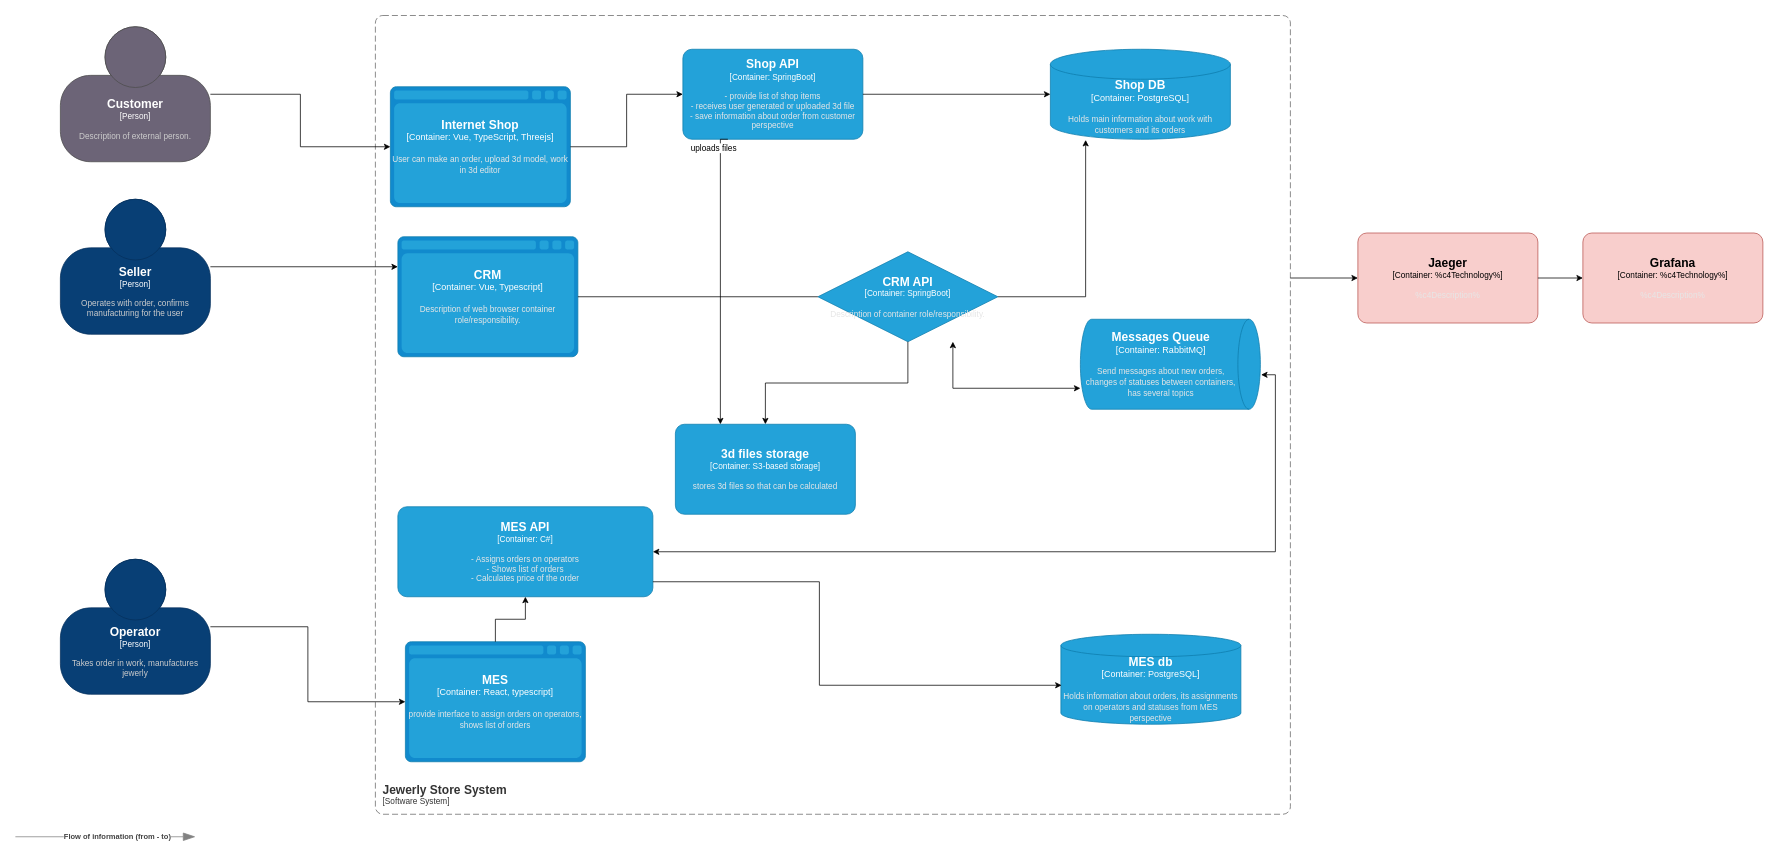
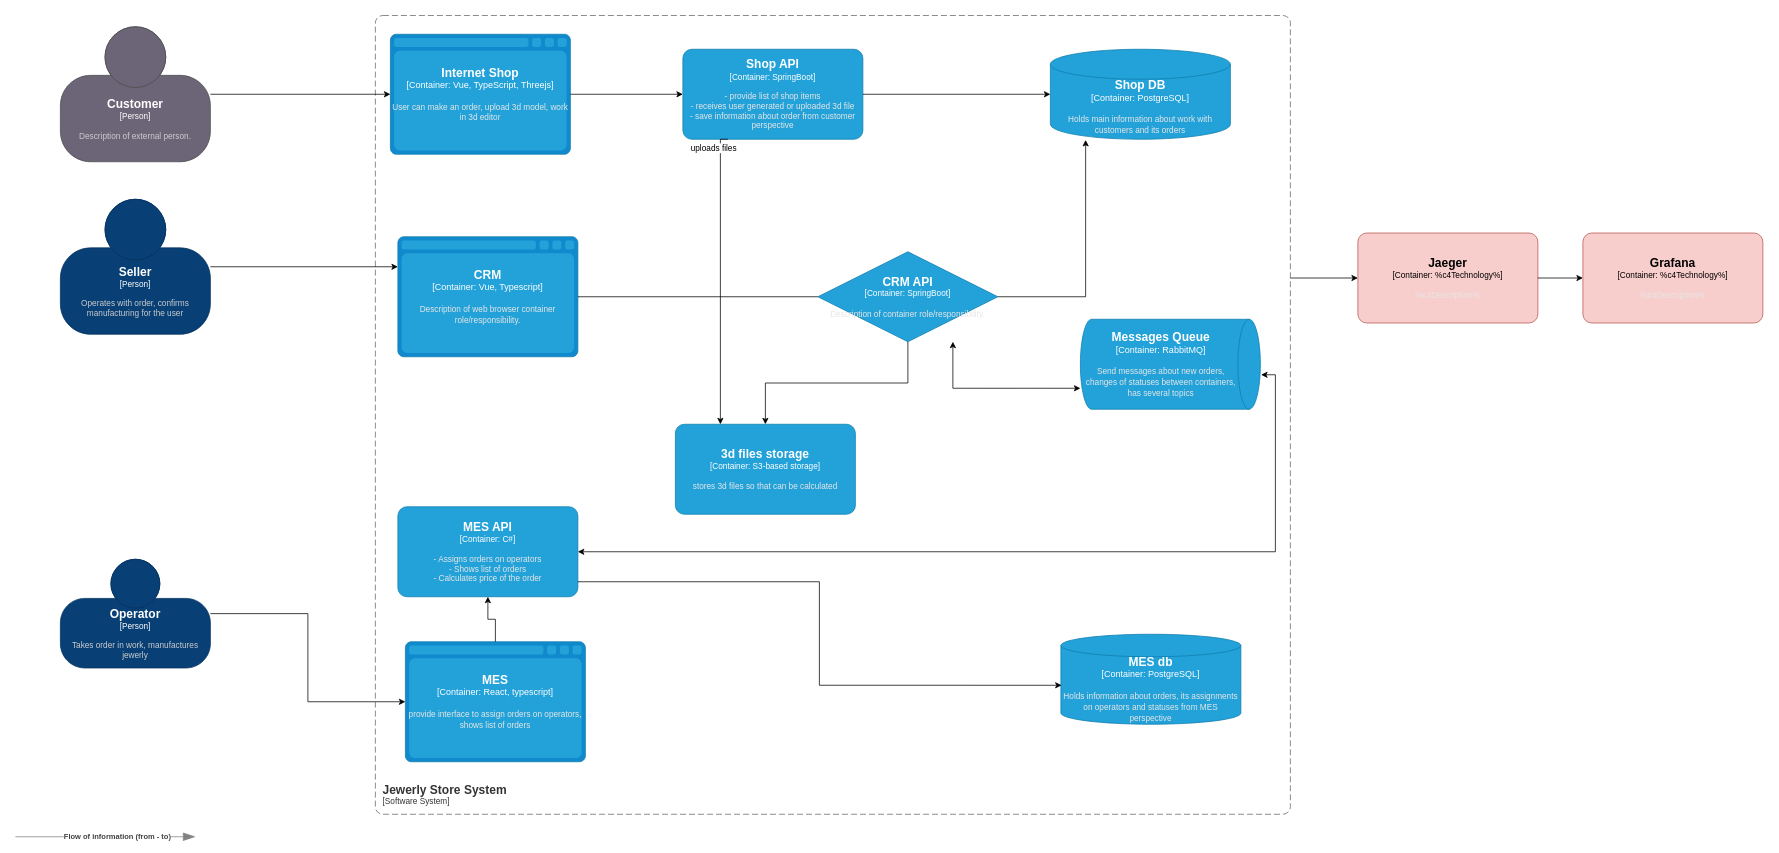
(480, 147) -> (480, 94)
(525, 552) -> (488, 552)
(135, 627) -> (135, 614)
